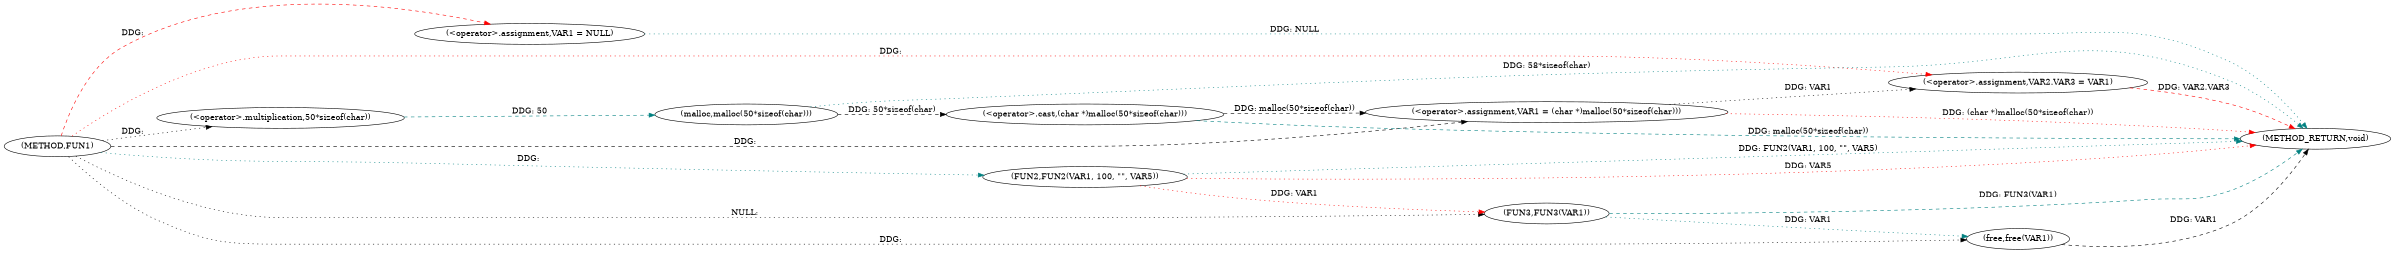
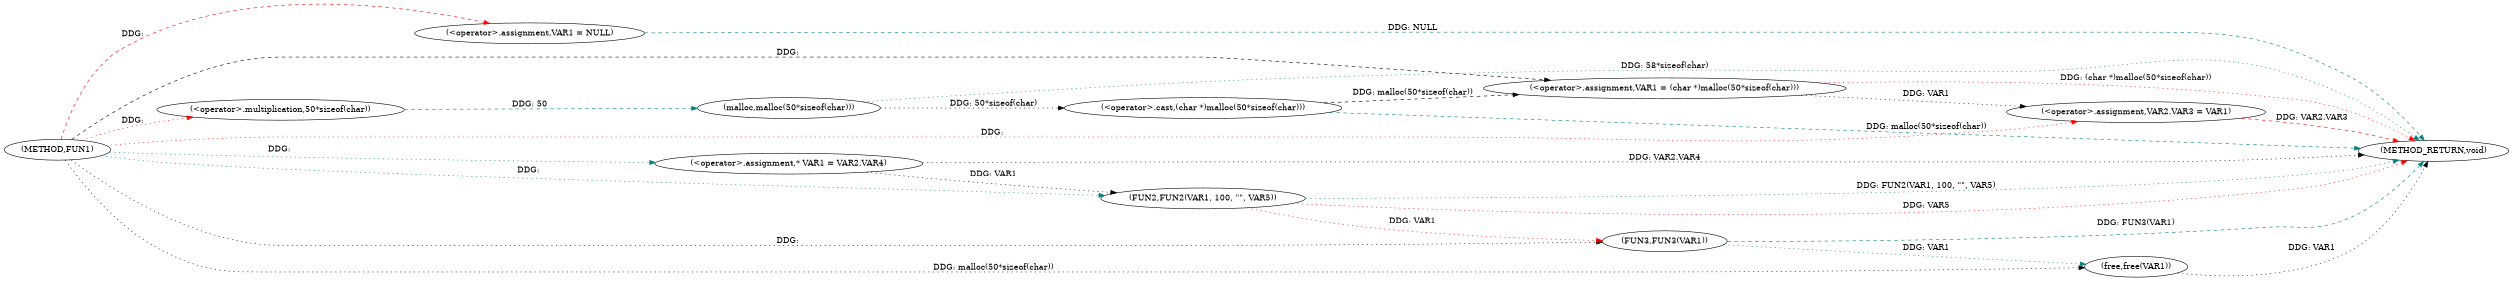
(1488, 34) -> (1547, 32)
(889, 114) -> (969, 108)
(154, 134) -> (134, 126)
none -> (789, 164)
(746, 213) -> (789, 241)
(2198, 235) -> (2322, 263)
(892, 240) -> (994, 268)
